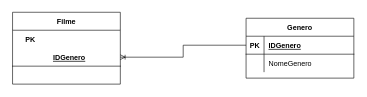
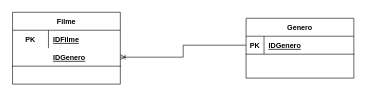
none -> (84, 39)
(309, 63) -> none
